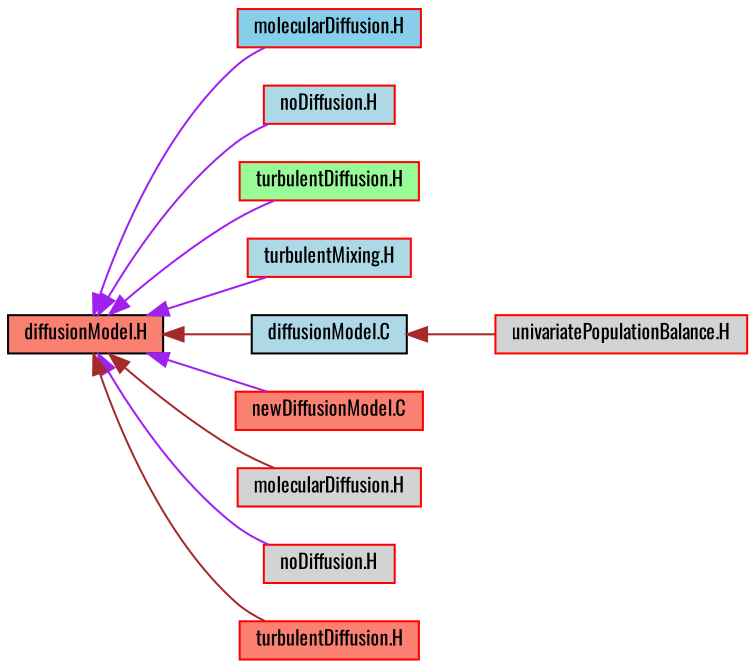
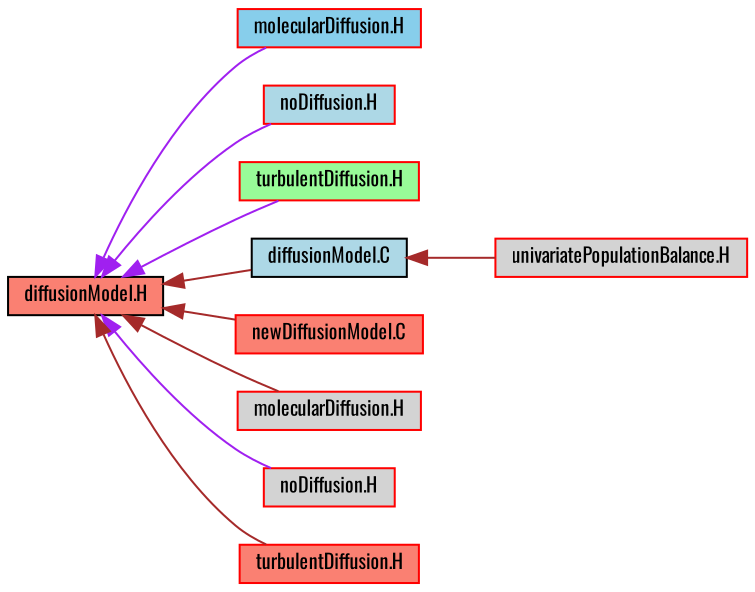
(329, 258) -> none
(217, 376) -> (209, 315)
